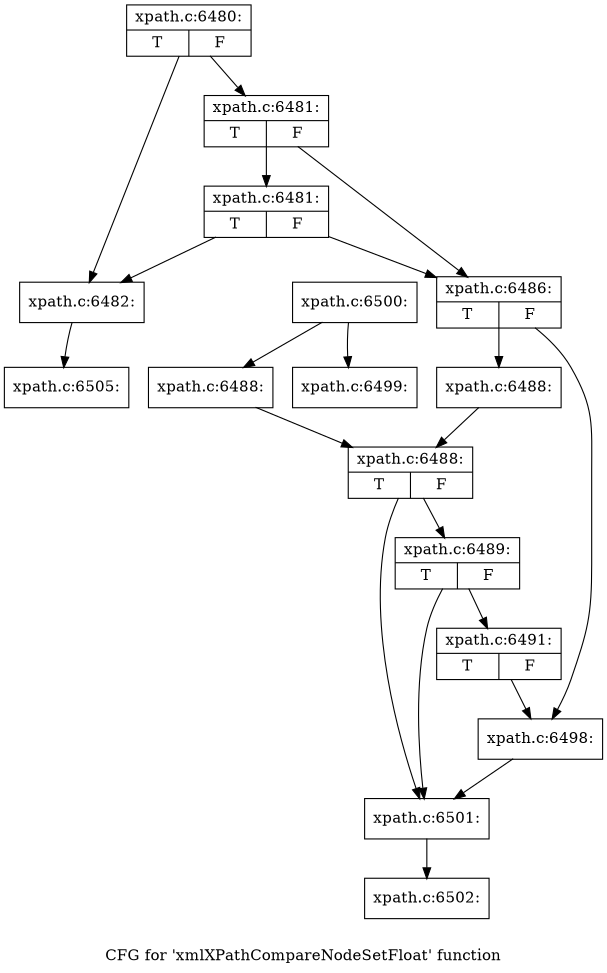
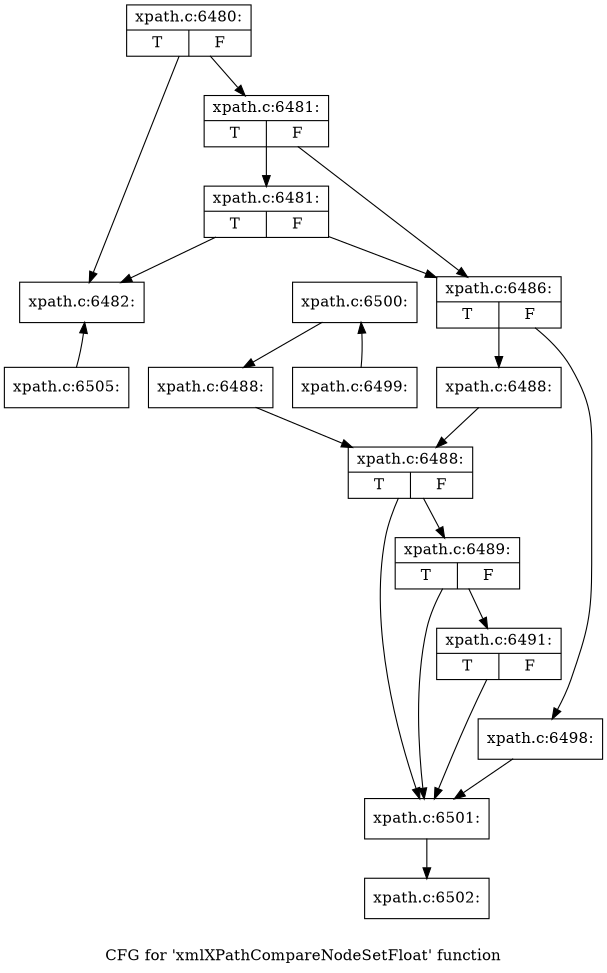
(68, 339) -> (81, 351)
(347, 340) -> (362, 350)
(519, 694) -> (462, 734)
